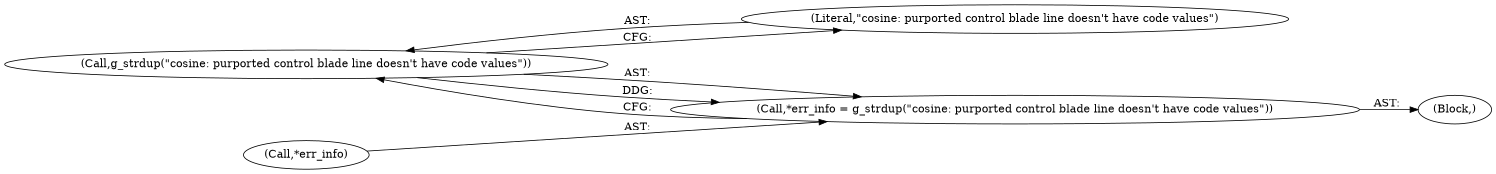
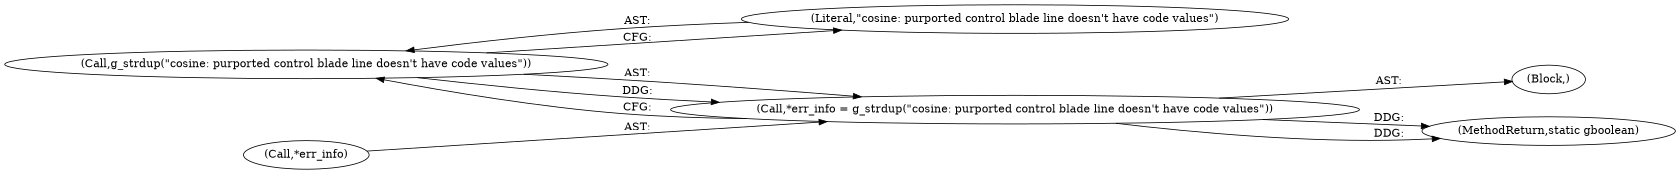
none -> (1549, 131)
